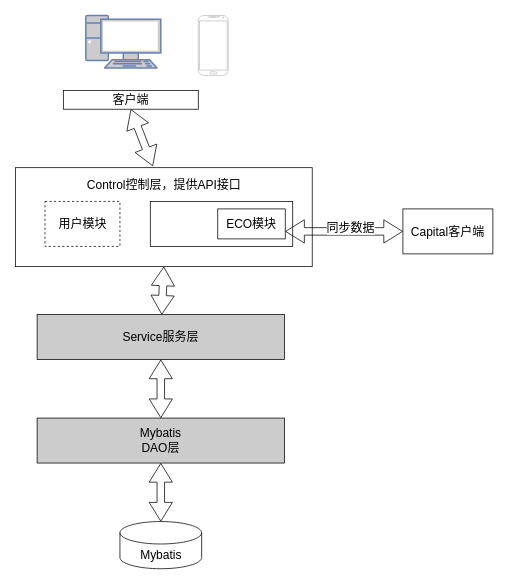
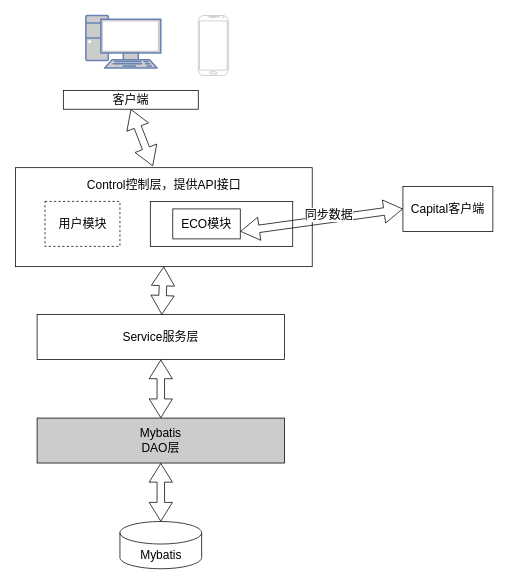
(252, 224) -> (207, 224)
(448, 231) -> (448, 209)
(161, 337) -> (161, 337)
